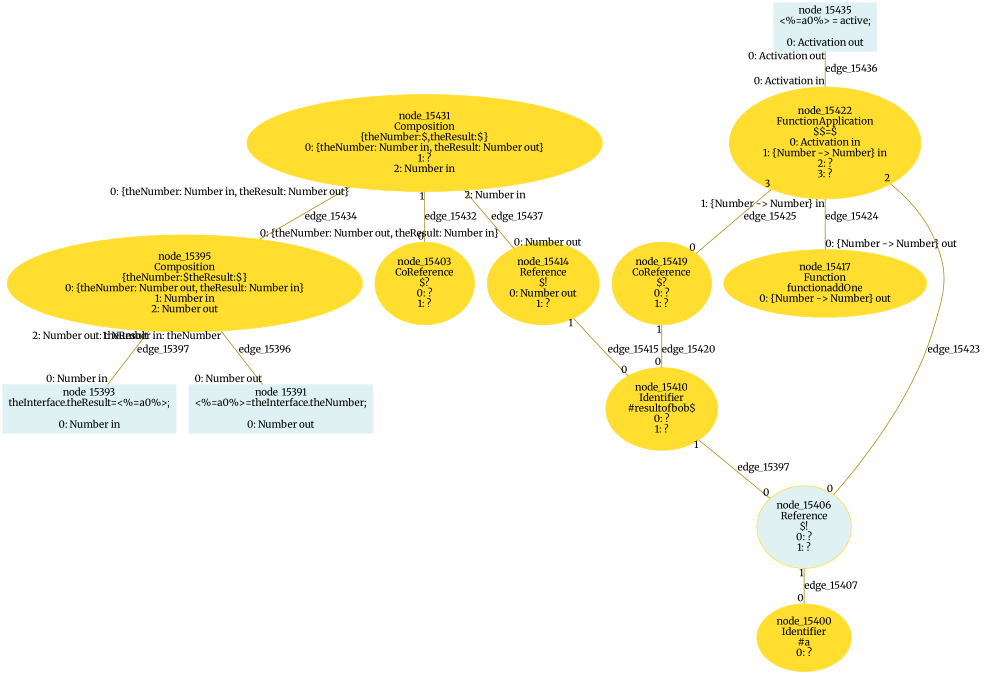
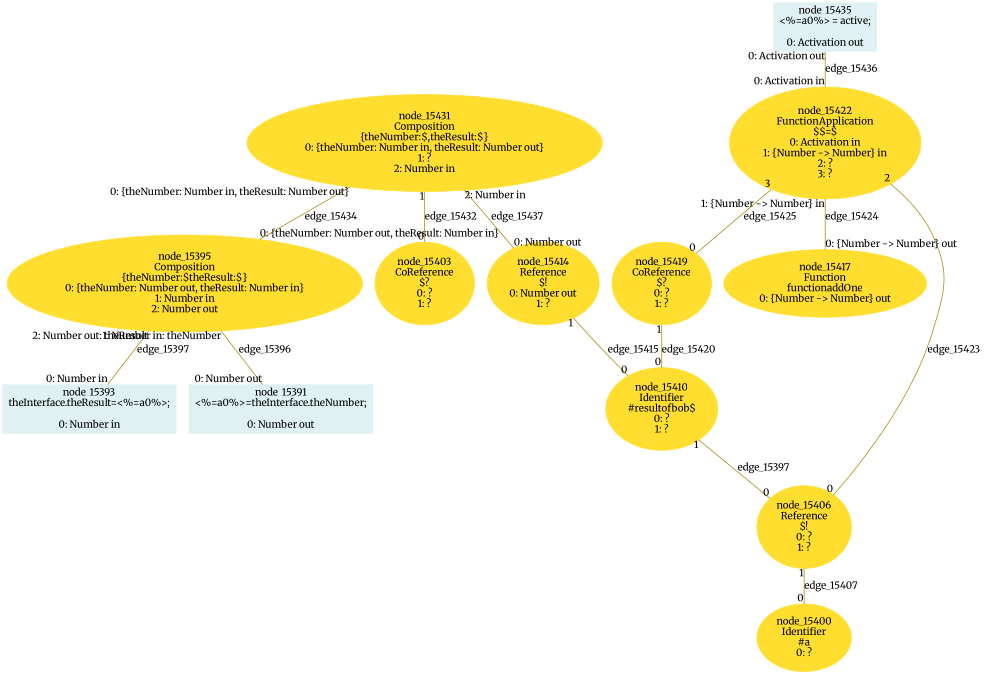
(804, 527) -> (804, 527)
